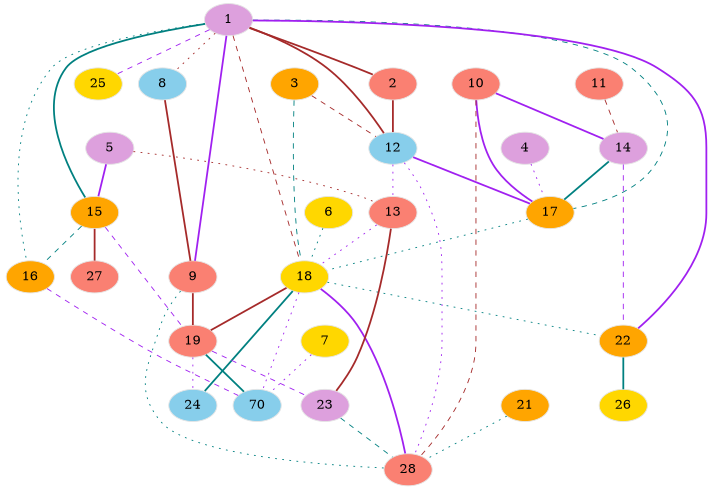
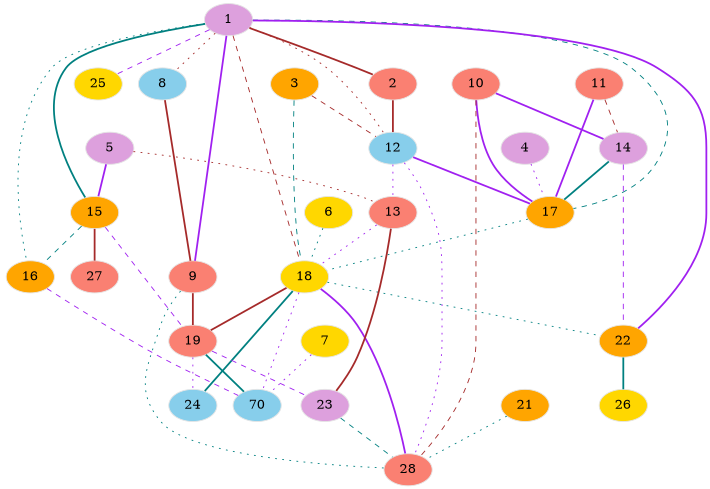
(327, 68) -> (327, 68)
none -> (575, 148)
